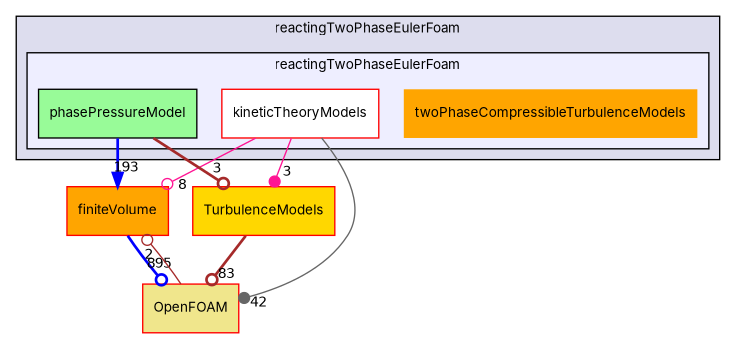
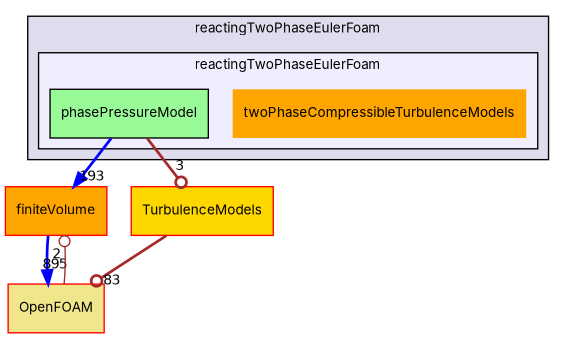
(300, 114) -> none
(142, 256) -> (47, 253)
